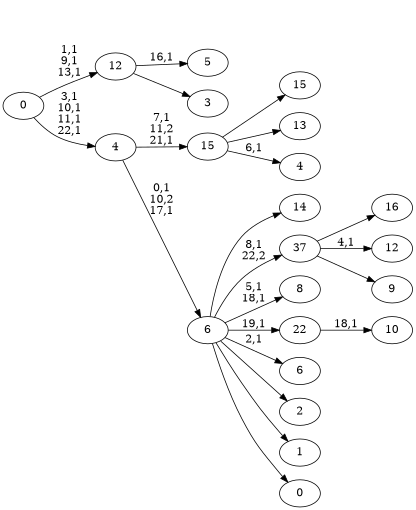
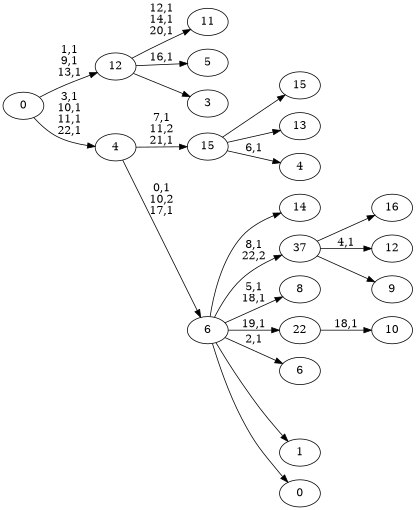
none -> (208, 22)
(300, 412) -> none
